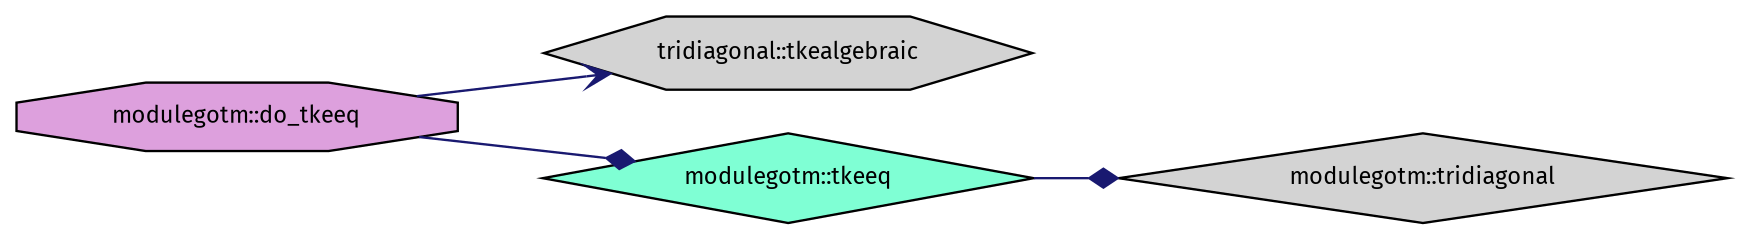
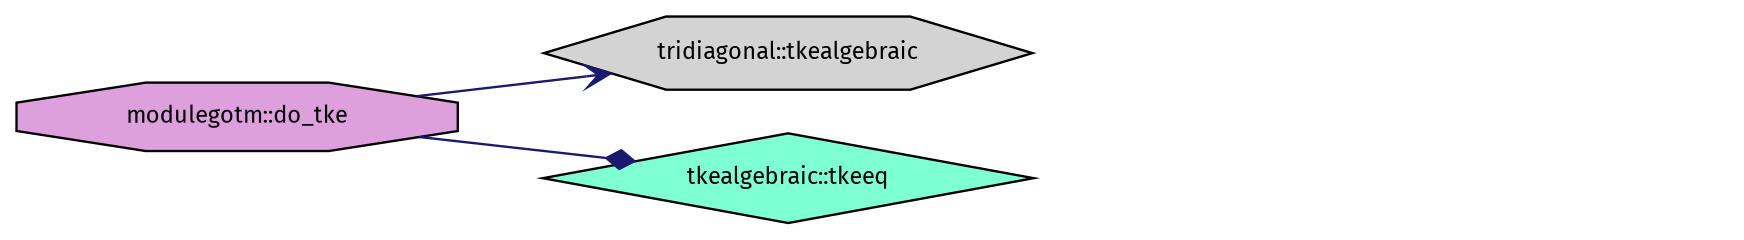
(237, 117) -> (237, 117)
(788, 178) -> (788, 178)
(1423, 178) -> none
